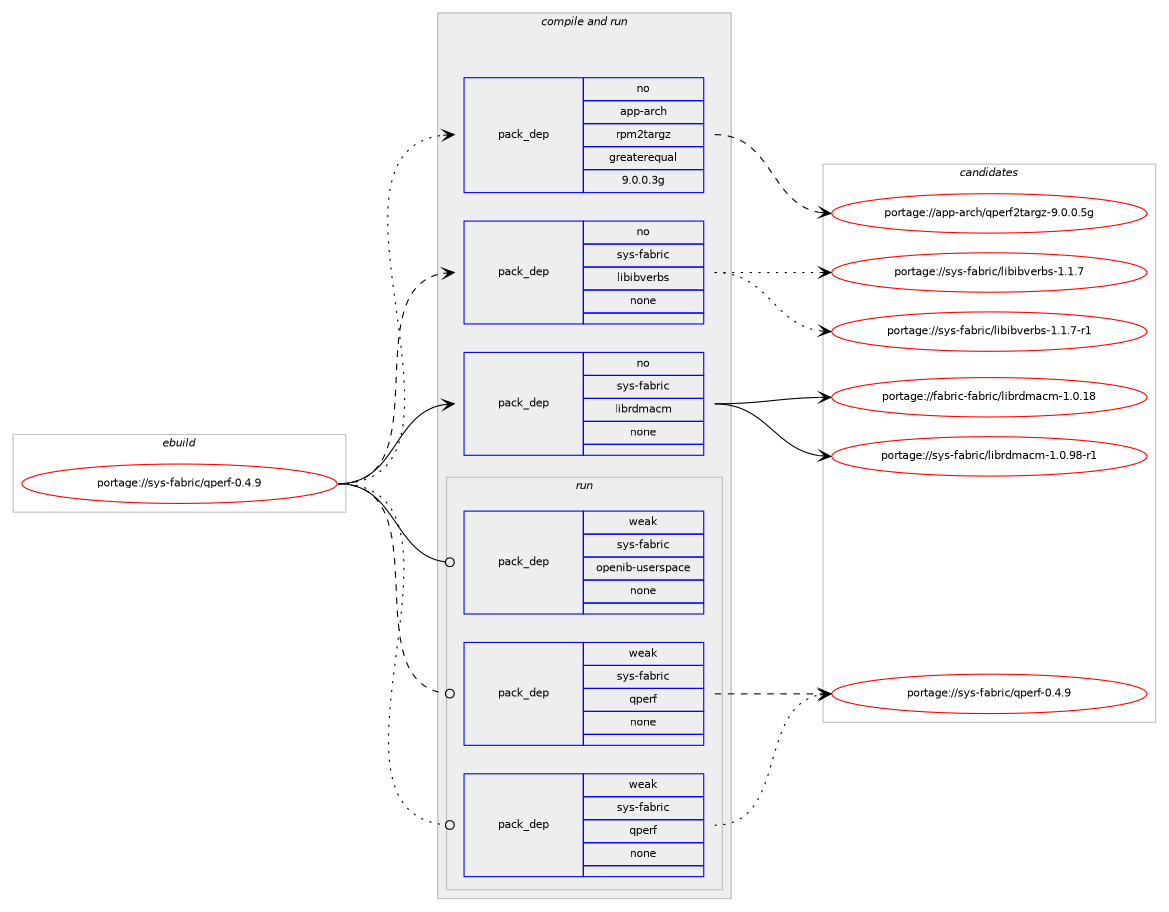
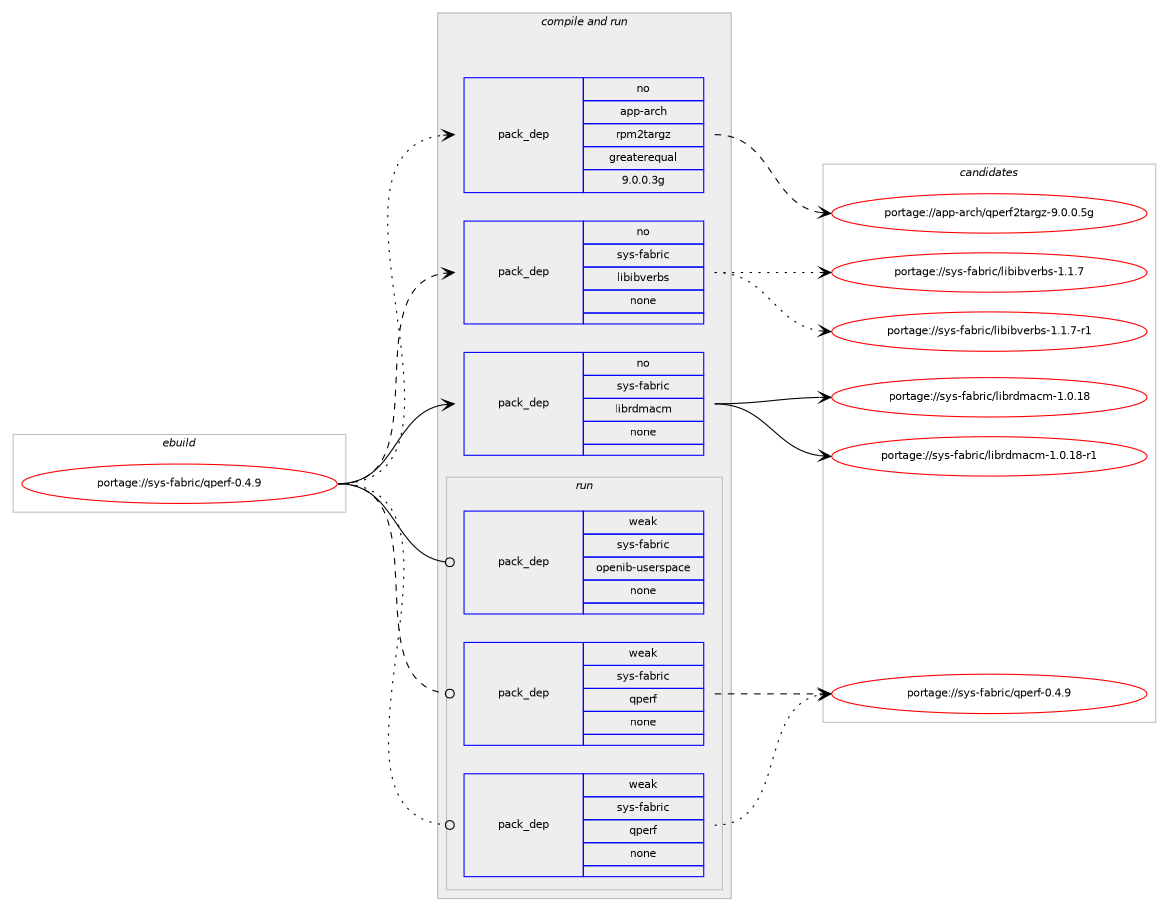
(989, 397) -> (989, 397)
(989, 456) -> (989, 456)
